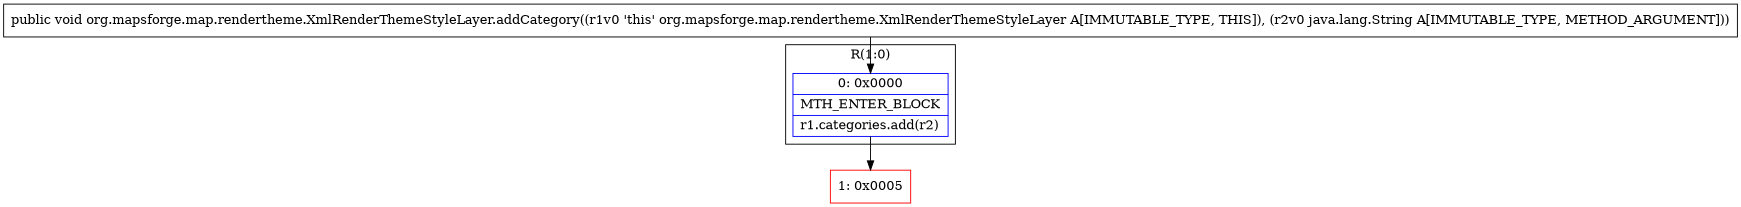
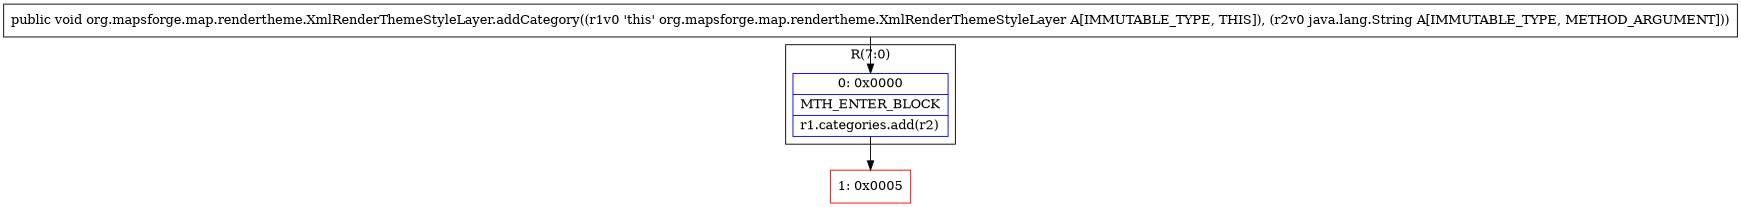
(871, 55) -> (871, 55)
